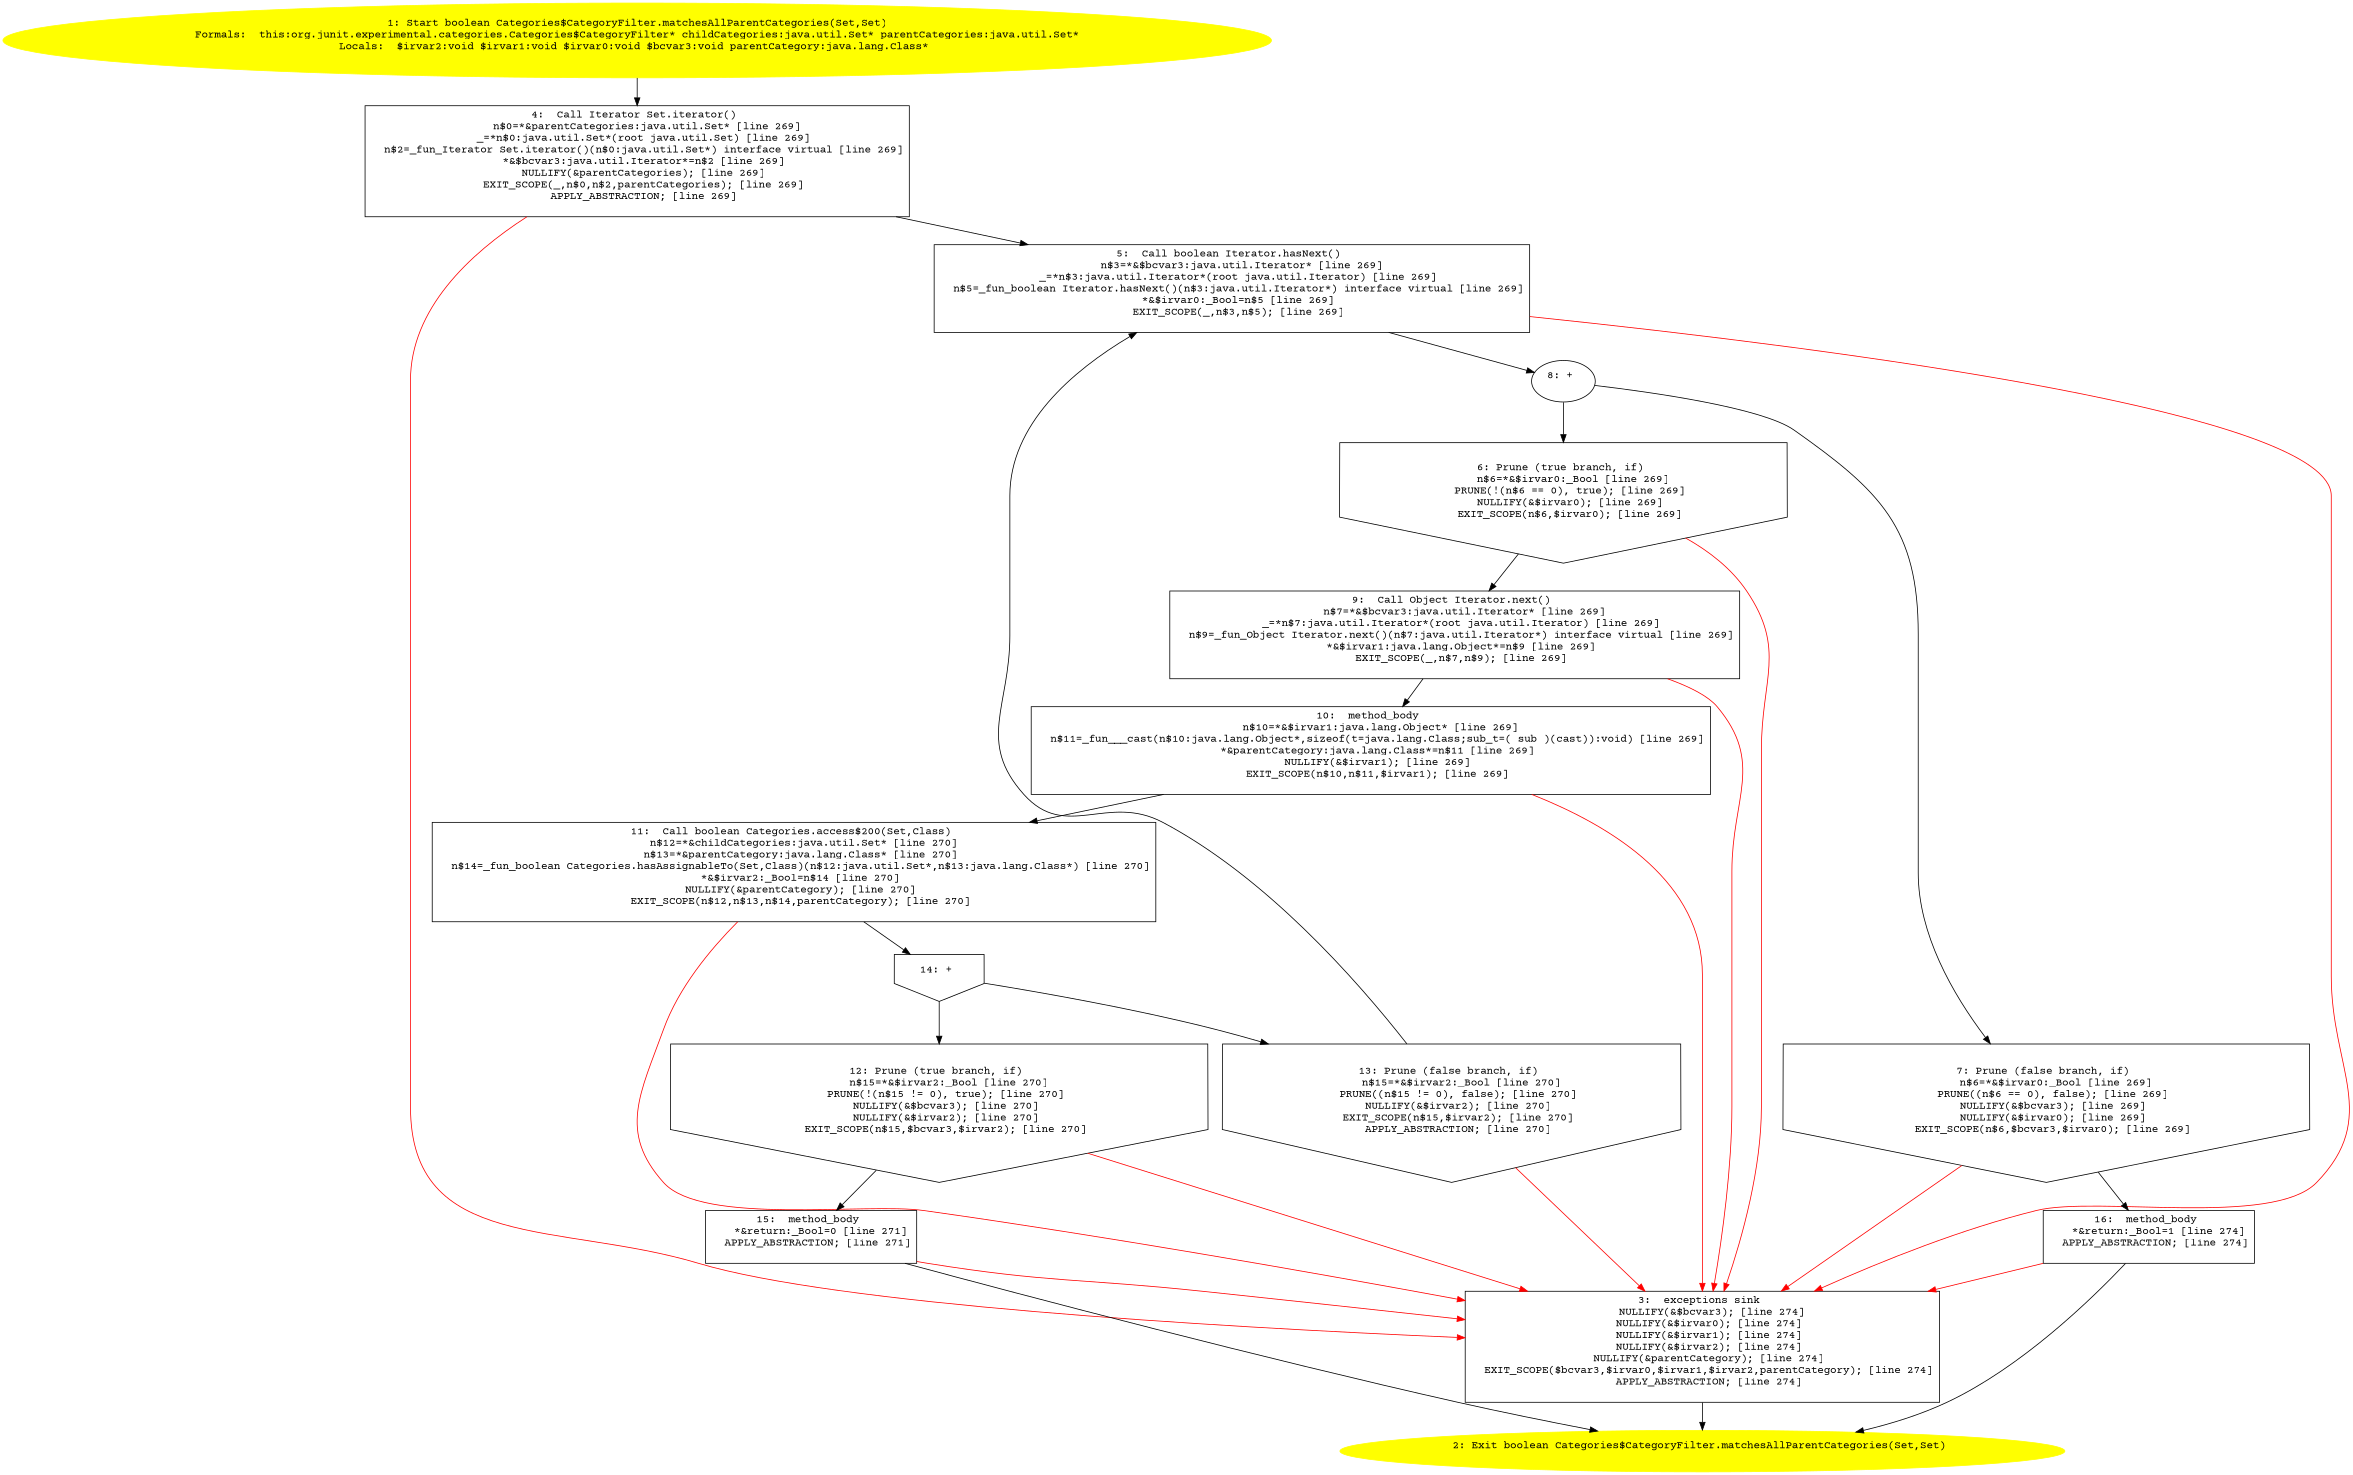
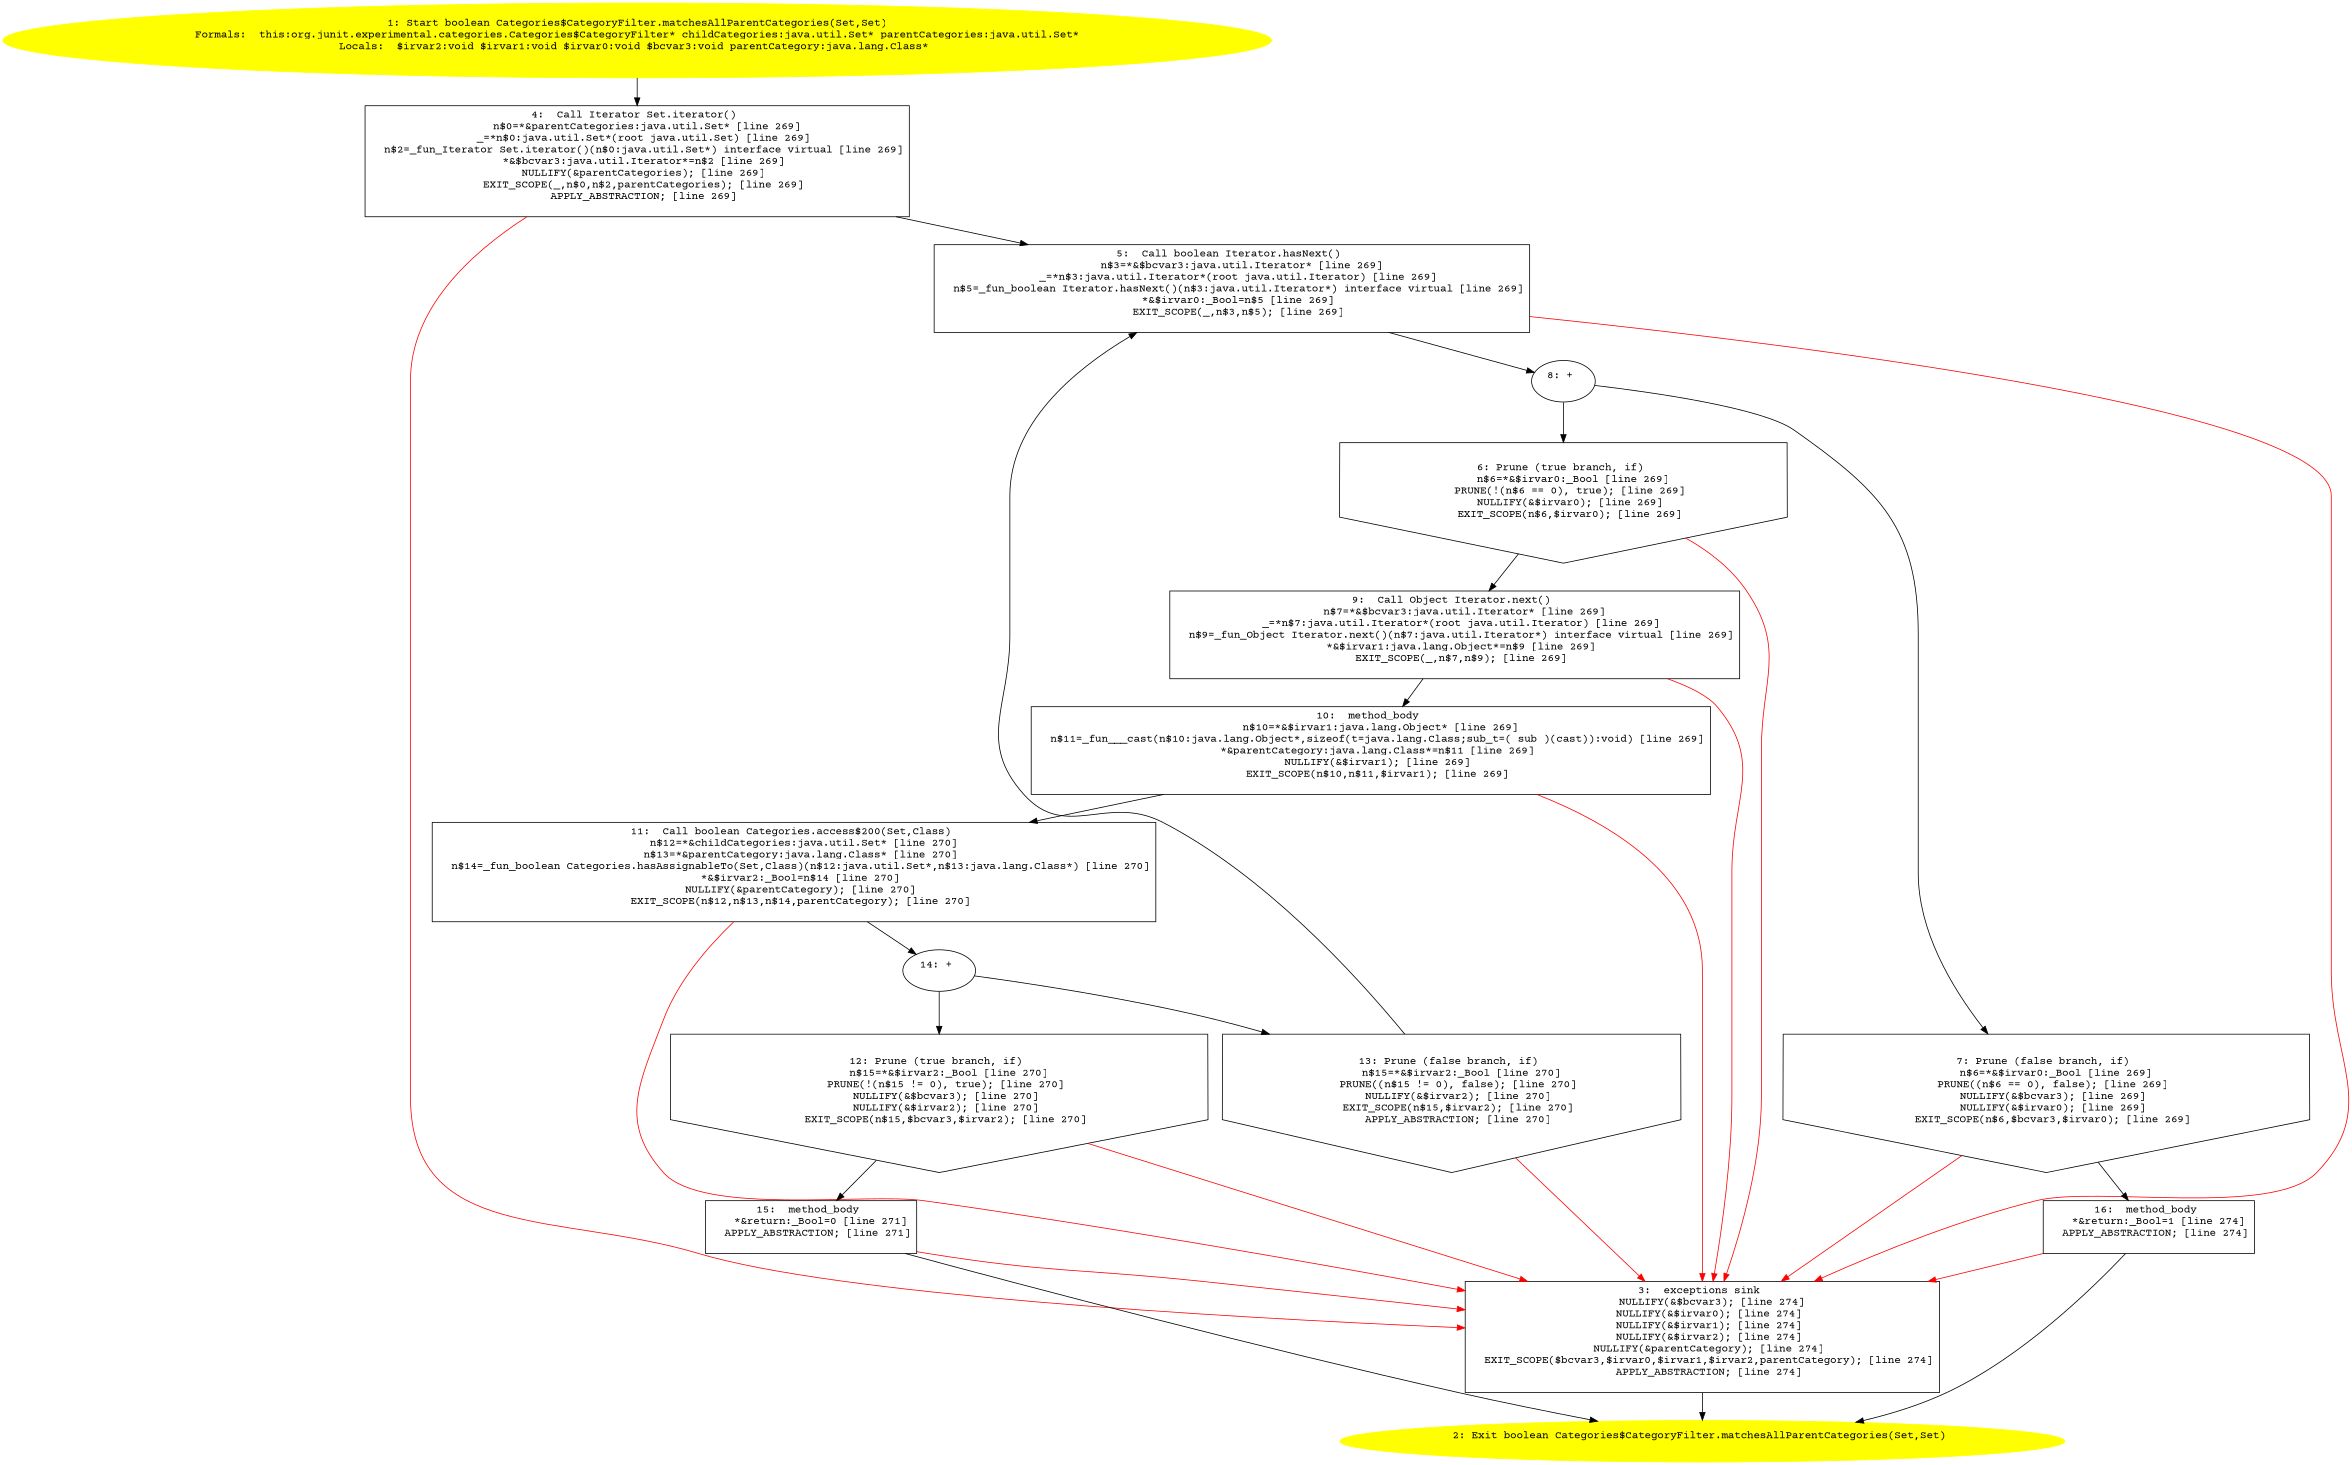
(939, 975) -> (939, 971)
